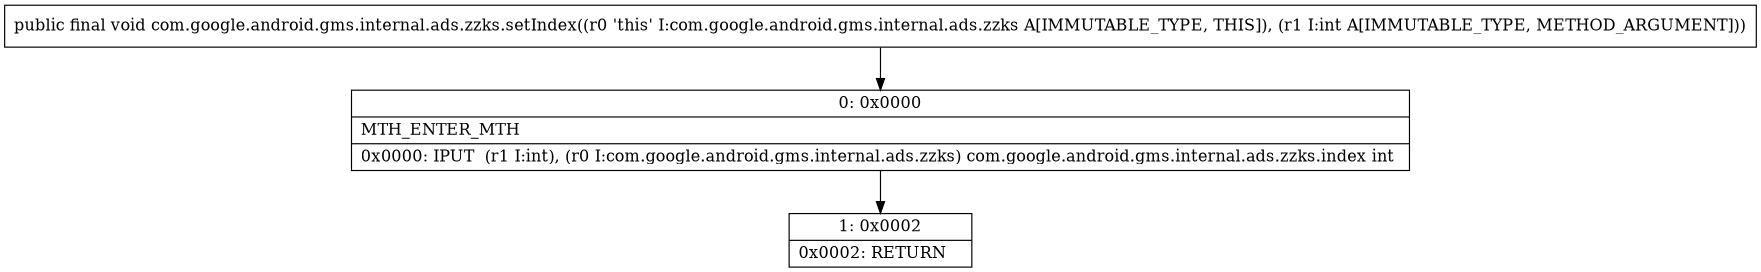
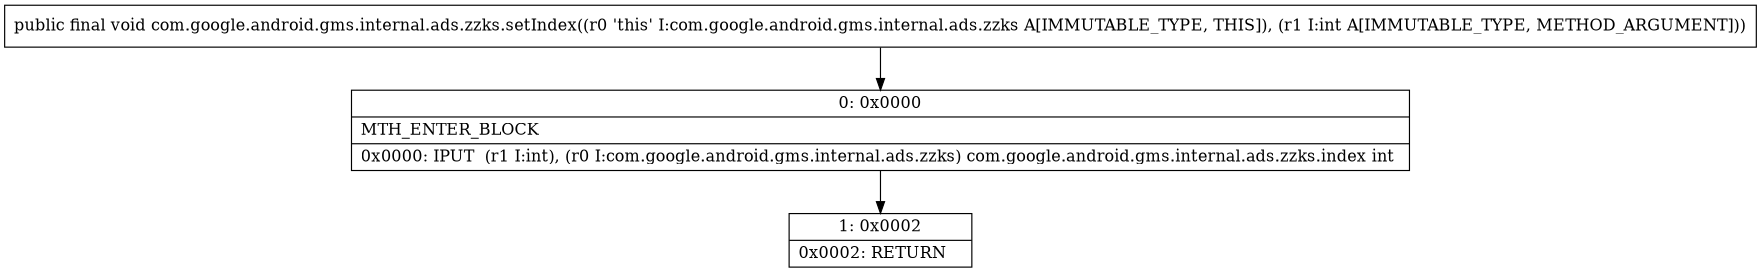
(441, 130) -> (450, 130)
